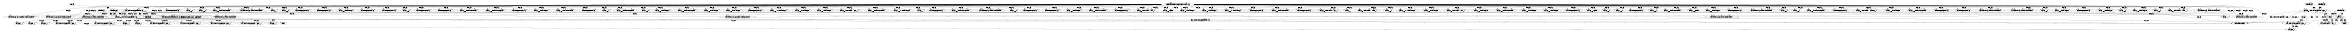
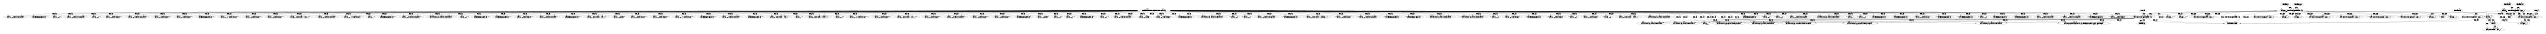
(2231, 11) -> (1702, 17)
none -> (2210, 12)
(2332, 19) -> (2494, 26)
